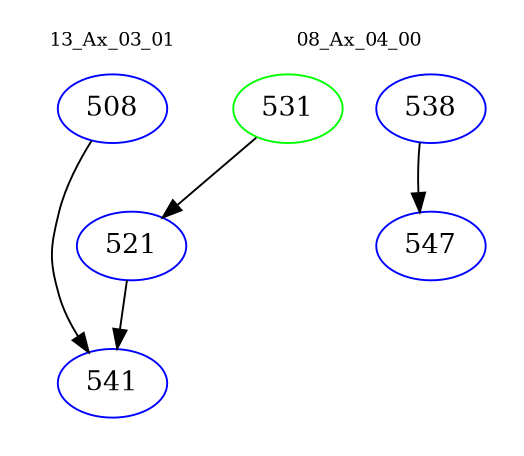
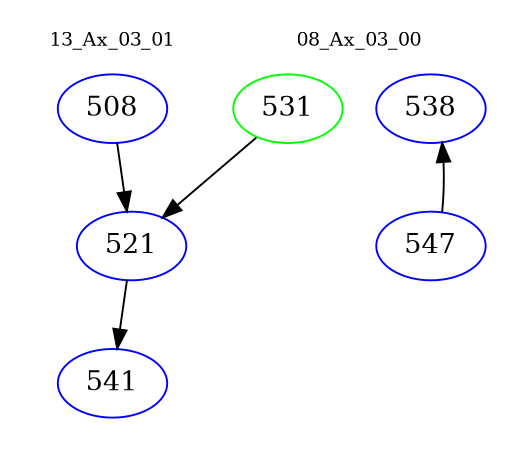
(359, 41) -> (359, 41)
(418, 168) -> (444, 187)
(54, 237) -> (121, 167)
